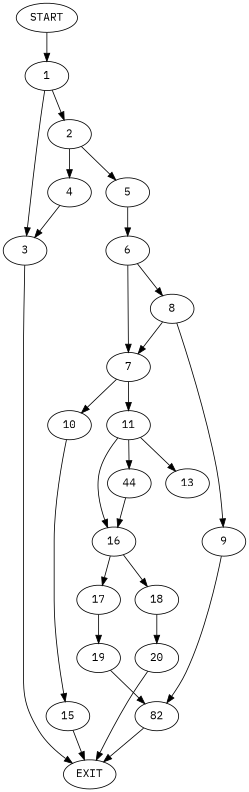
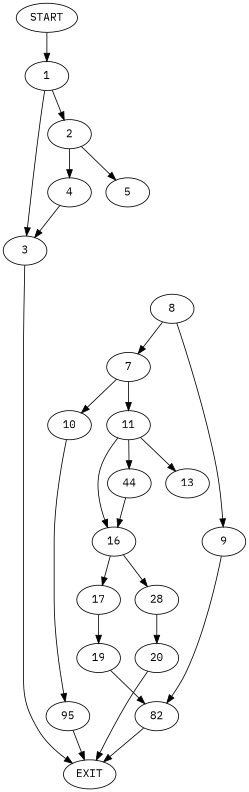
(128, 251) -> none
(157, 600) -> (157, 600)
(68, 716) -> (68, 716)
